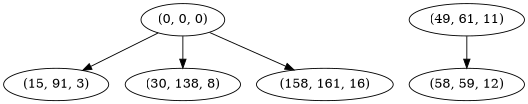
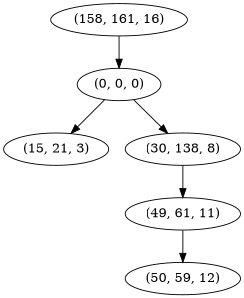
(248, 49) -> (119, 48)
(56, 84) -> (56, 149)
(467, 84) -> (183, 279)
none -> (183, 177)
